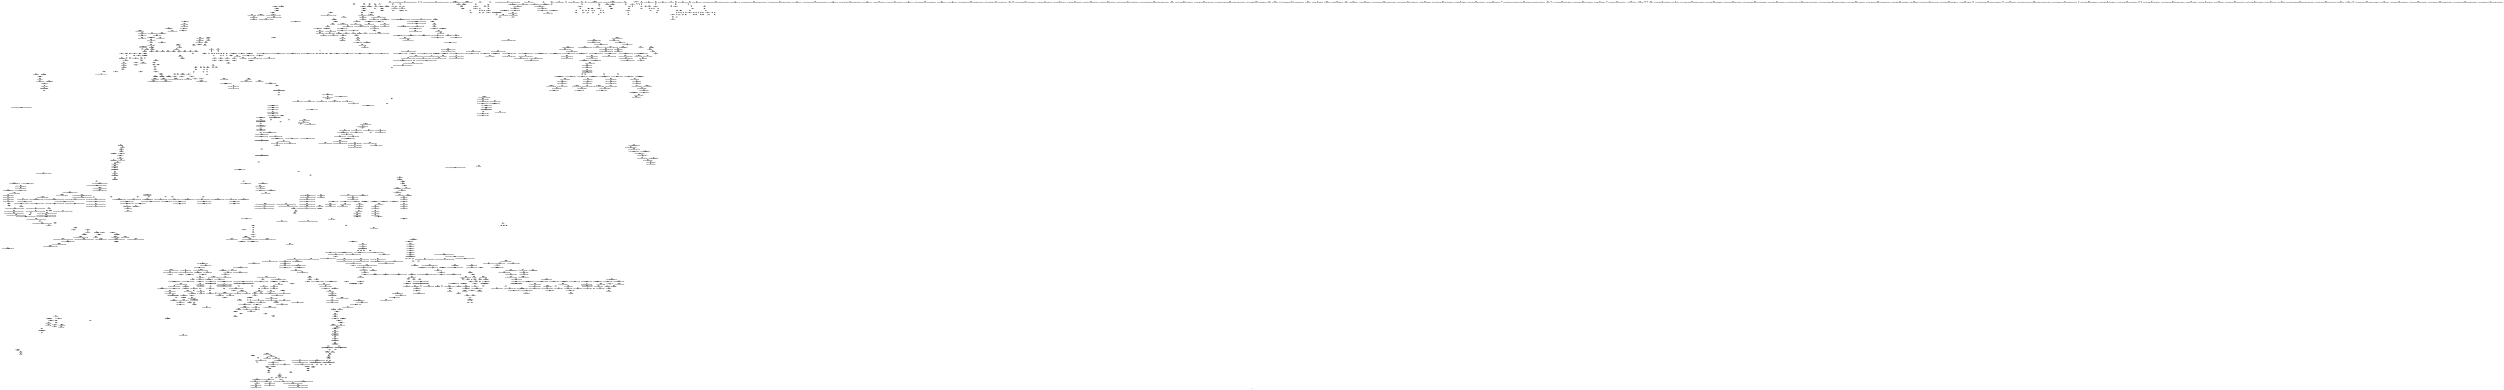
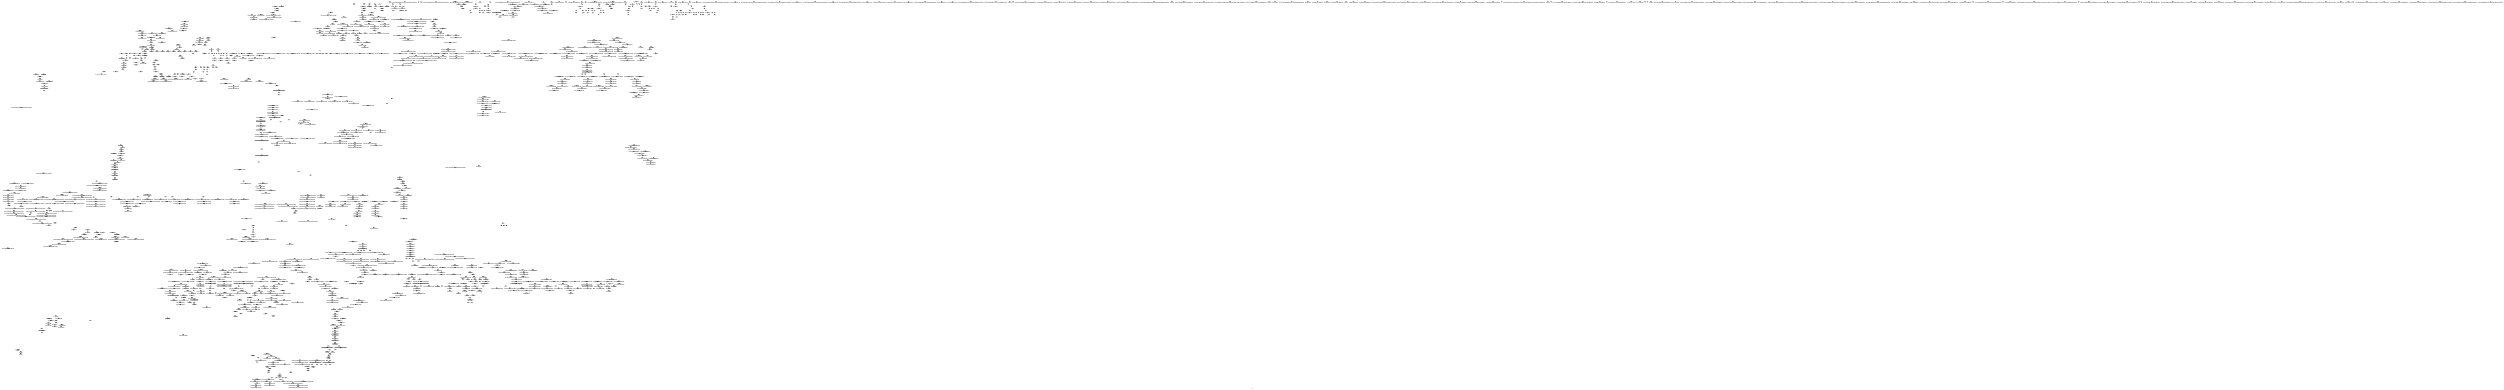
(653, 51) -> none
